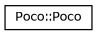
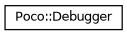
(48, 18) -> (64, 18)
